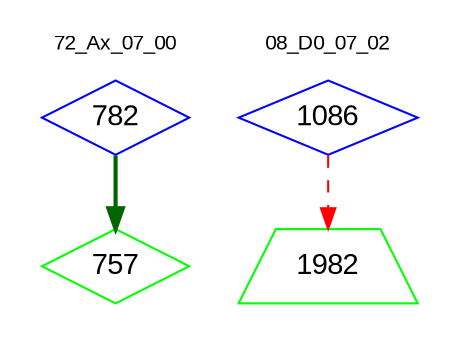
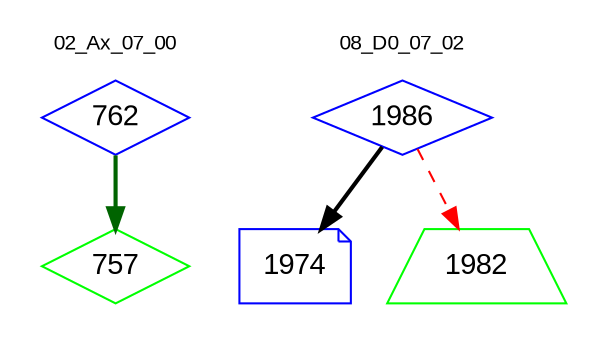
(116, 44) -> (116, 44)
(116, 118) -> (116, 118)
(328, 118) -> (402, 118)
none -> (295, 266)
